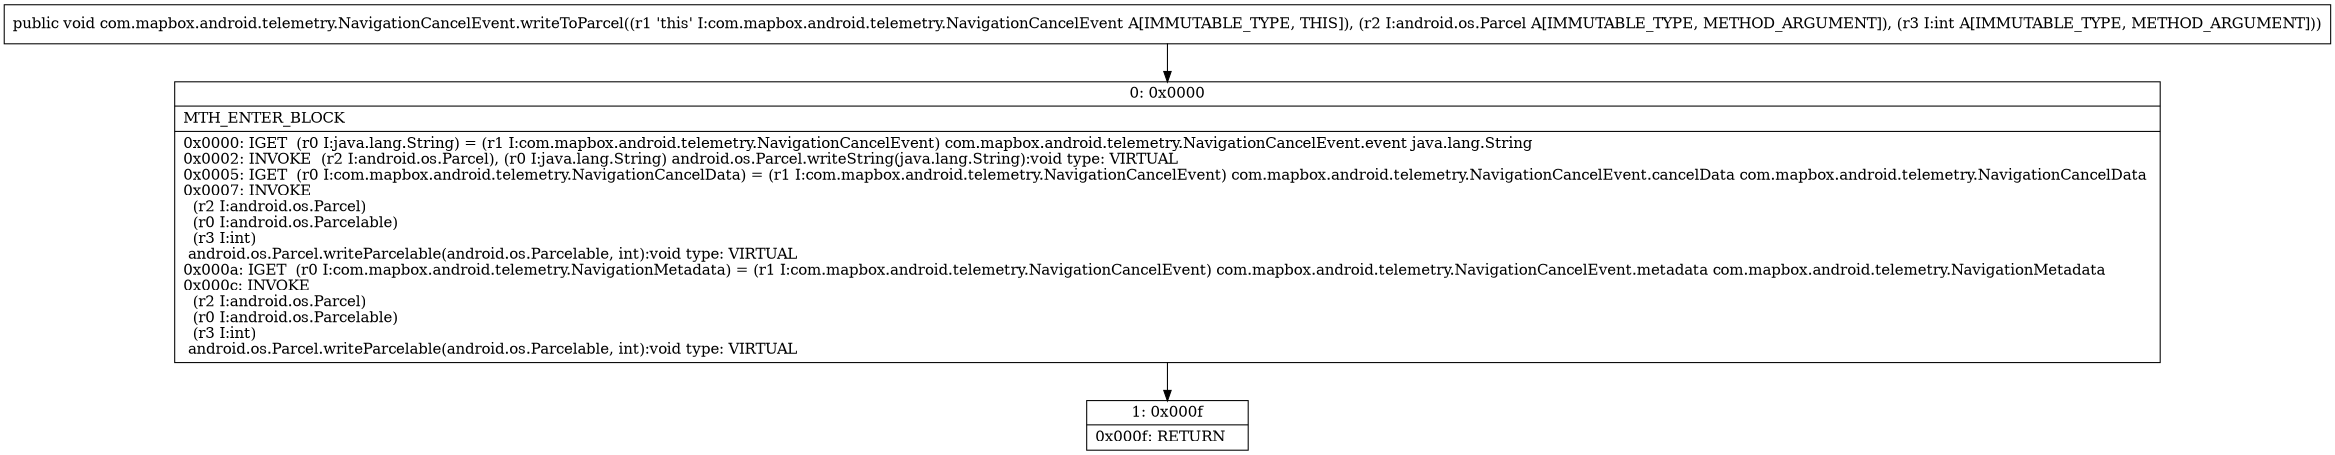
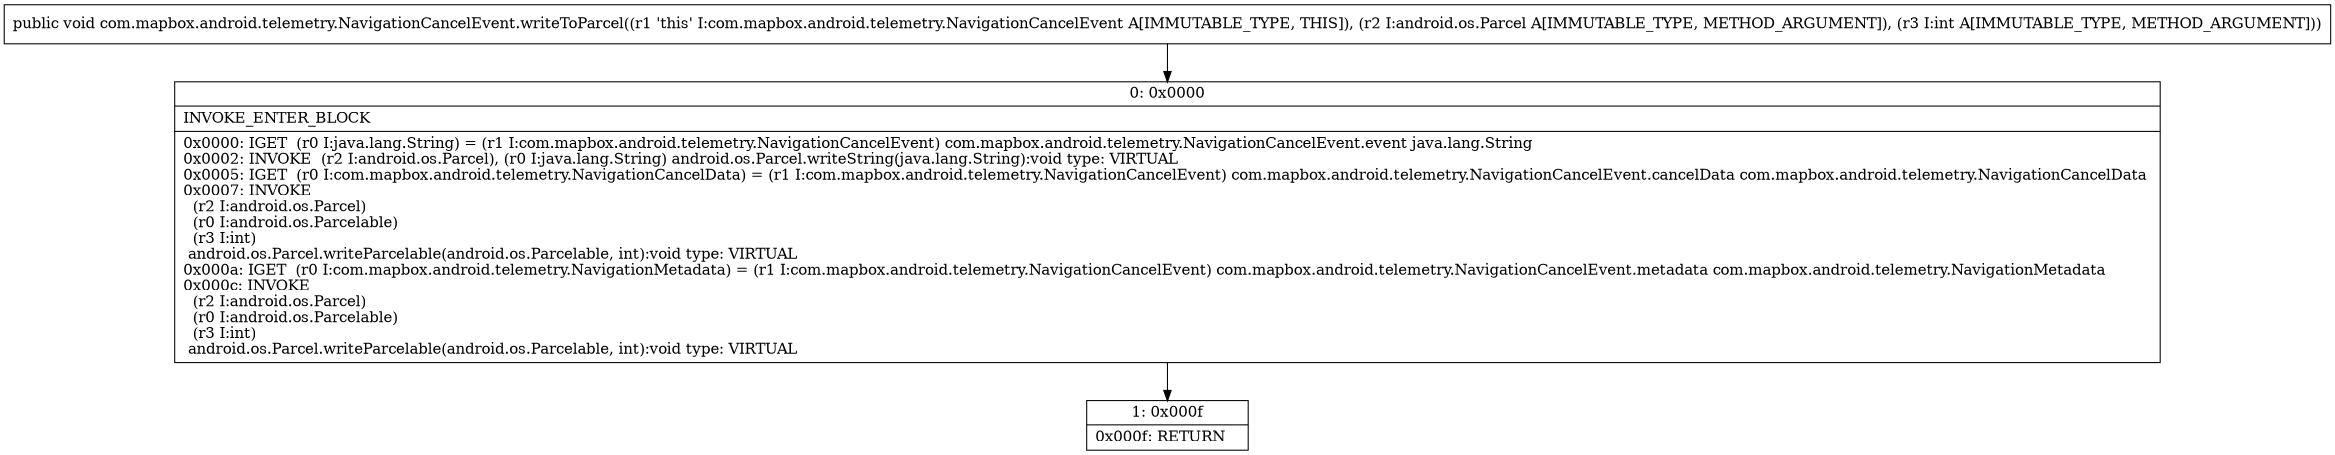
(264, 118) -> (277, 118)
